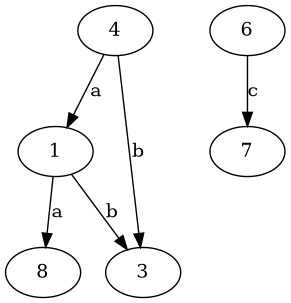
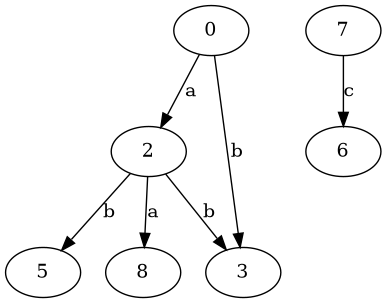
(115, 31) -> (211, 31)
(247, 84) -> (343, 84)
(56, 152) -> (149, 152)
none -> (43, 272)
